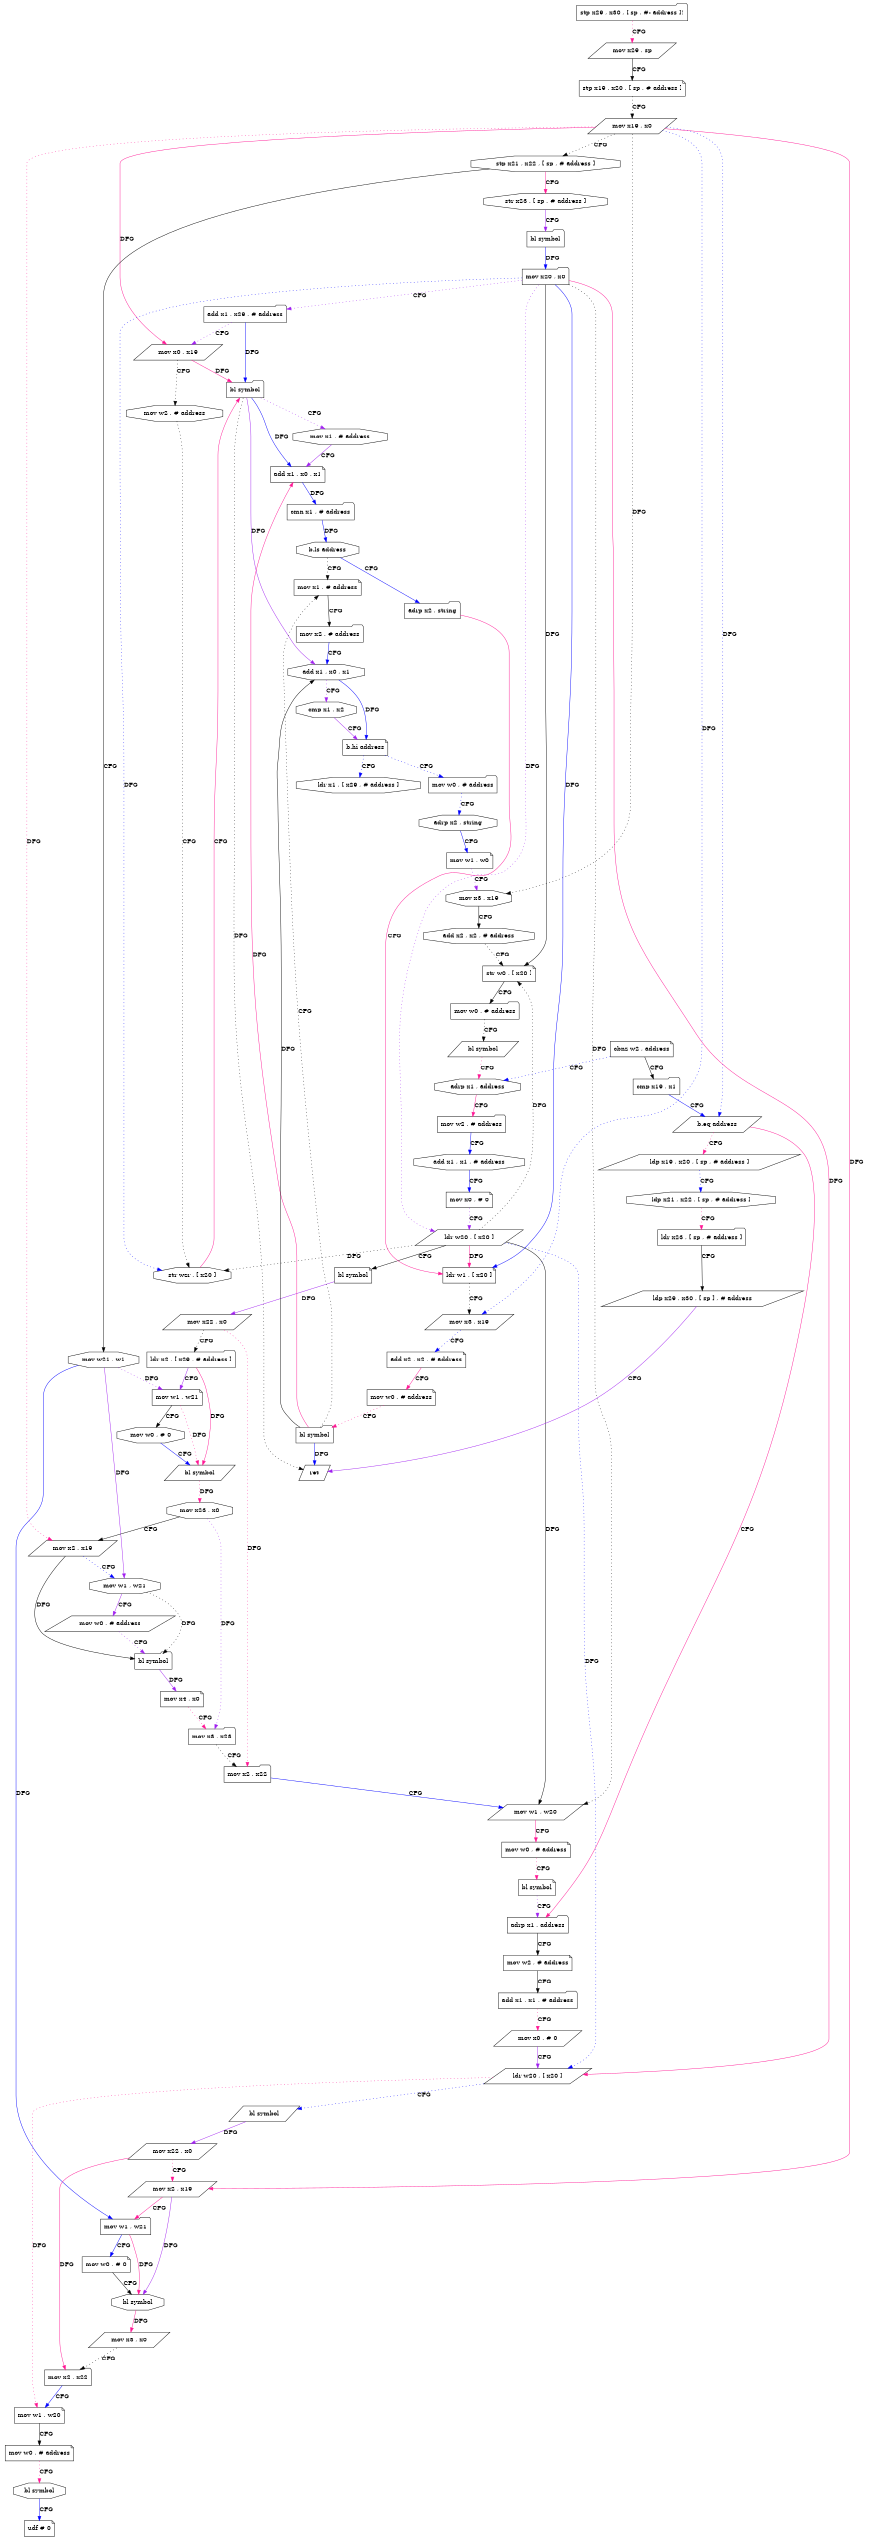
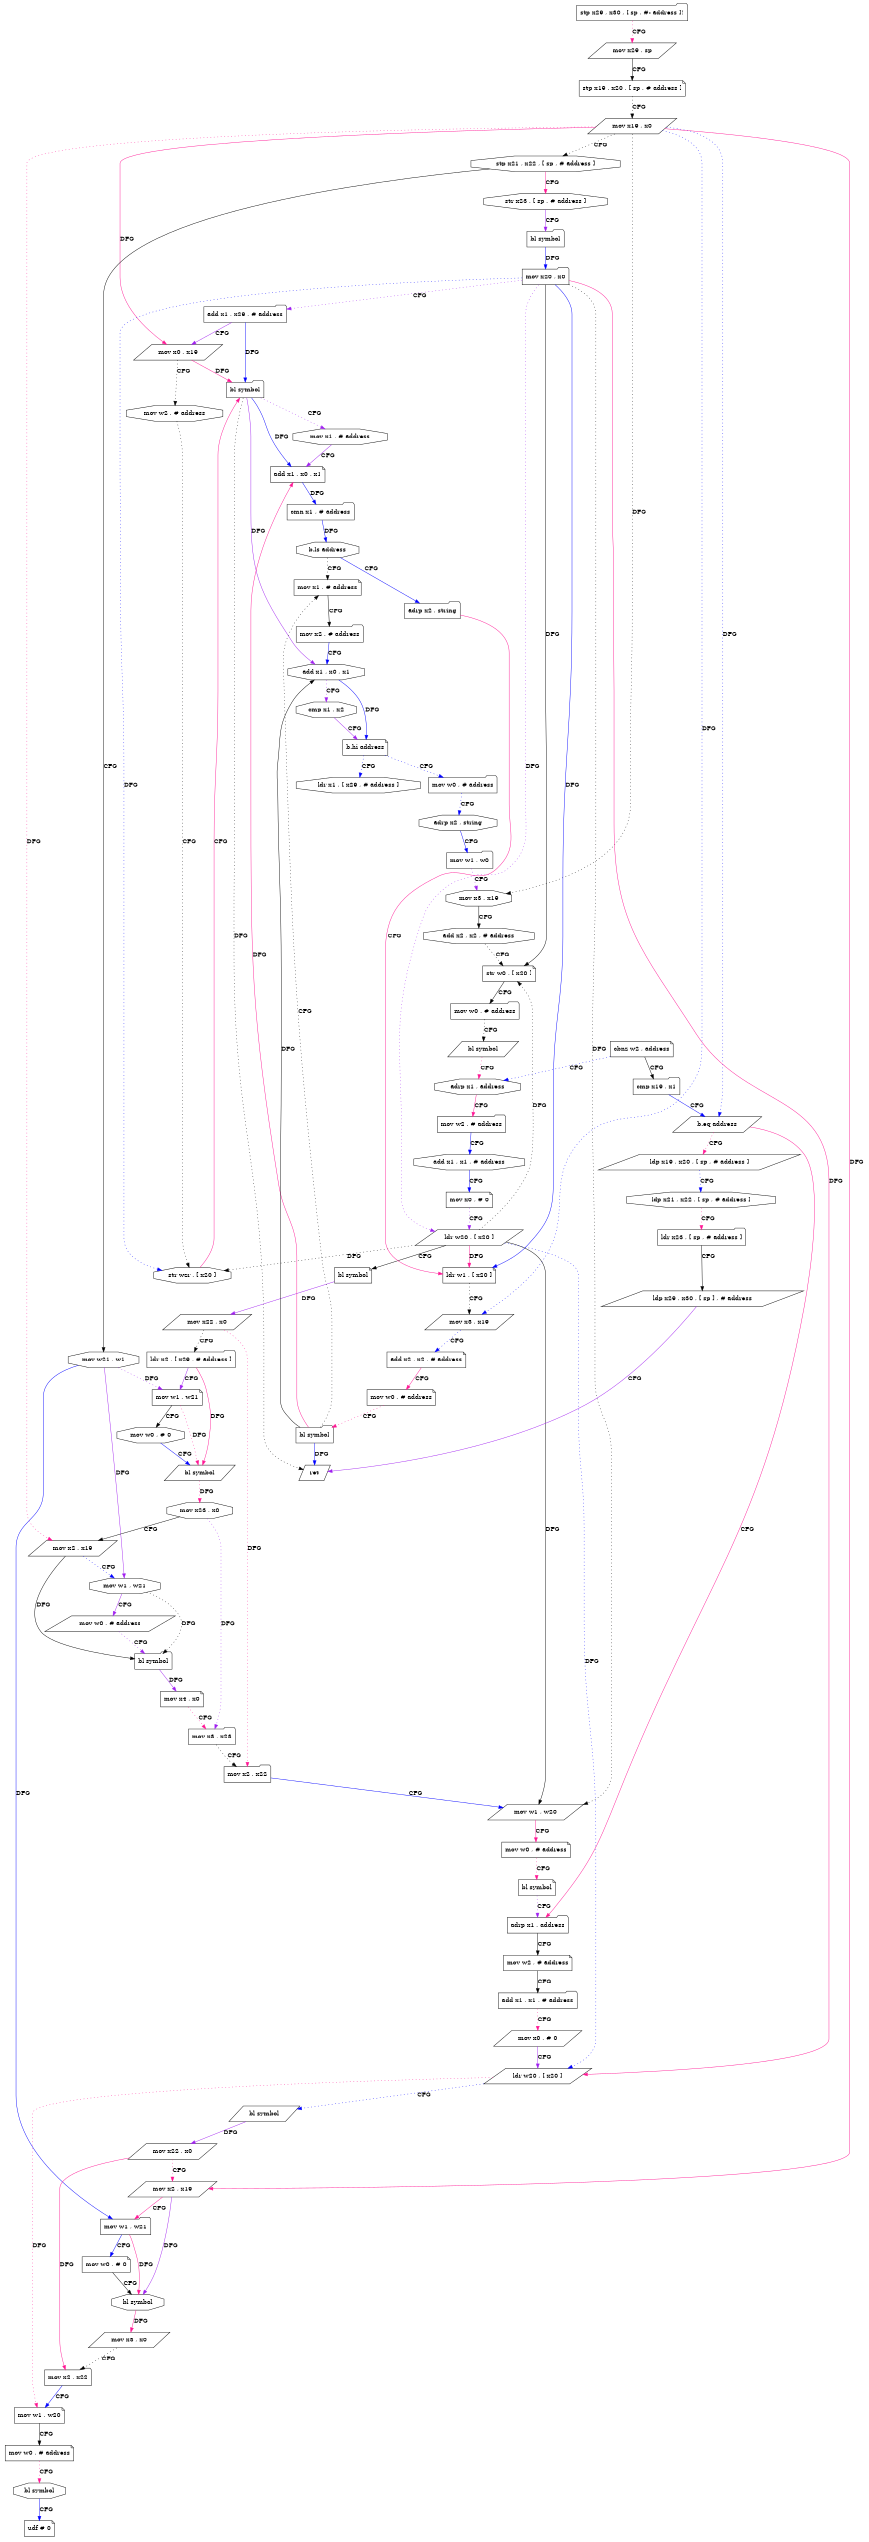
(214, 332) -> (214, 332)
(470, 861) -> (470, 861)
